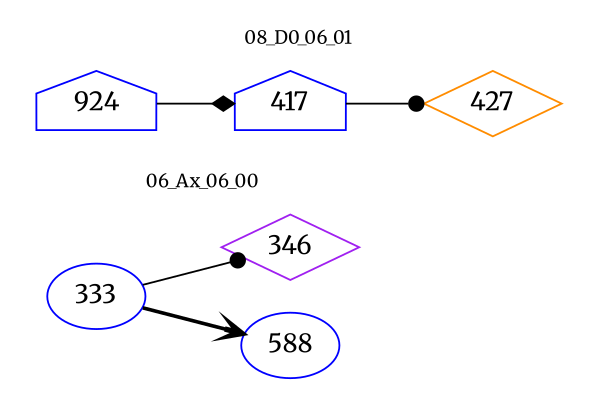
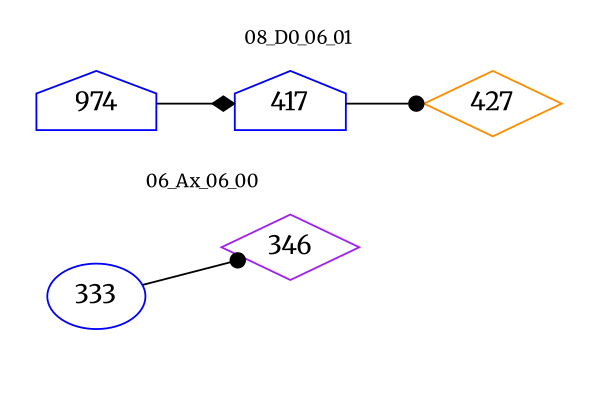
(96, 104) -> (96, 104)
(290, 345) -> none
